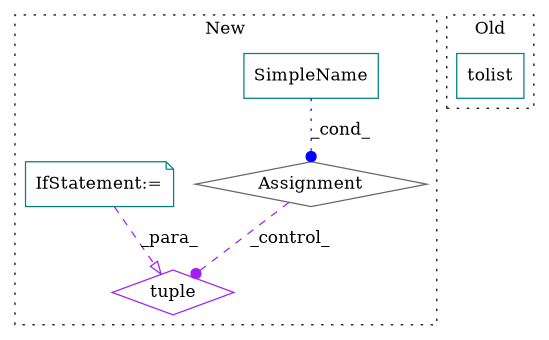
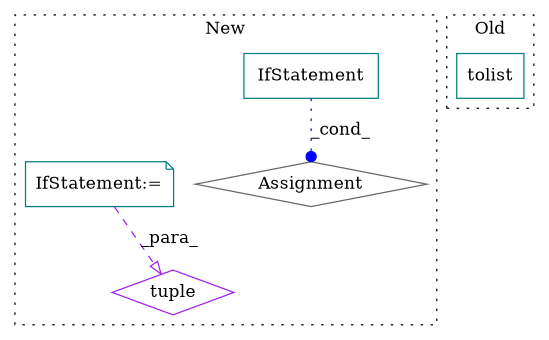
(311, 76) -> (311, 76)
(244, 236) -> none
